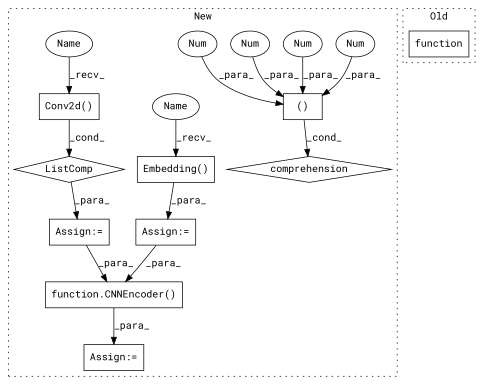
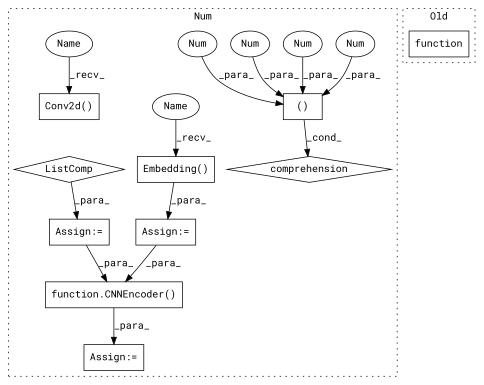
(203, 17) -> (203, 17)
(69, 134) -> none
